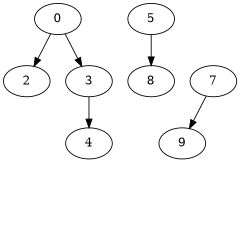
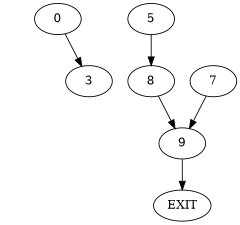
(27, 81) -> none
none -> (165, 108)
(89, 143) -> none
none -> (182, 206)
